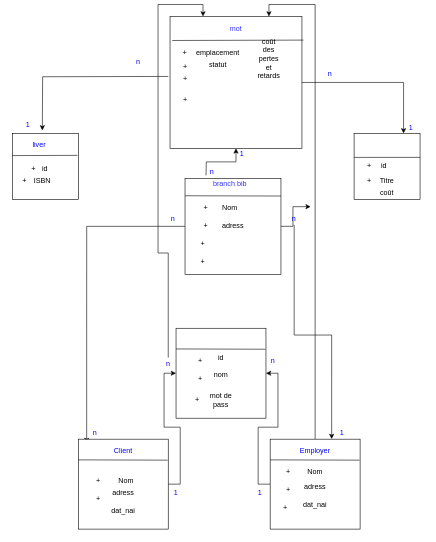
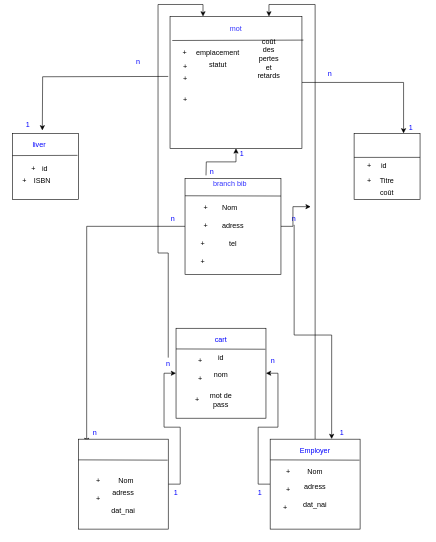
none -> (233, 245)
none -> (221, 341)
(123, 452) -> none
